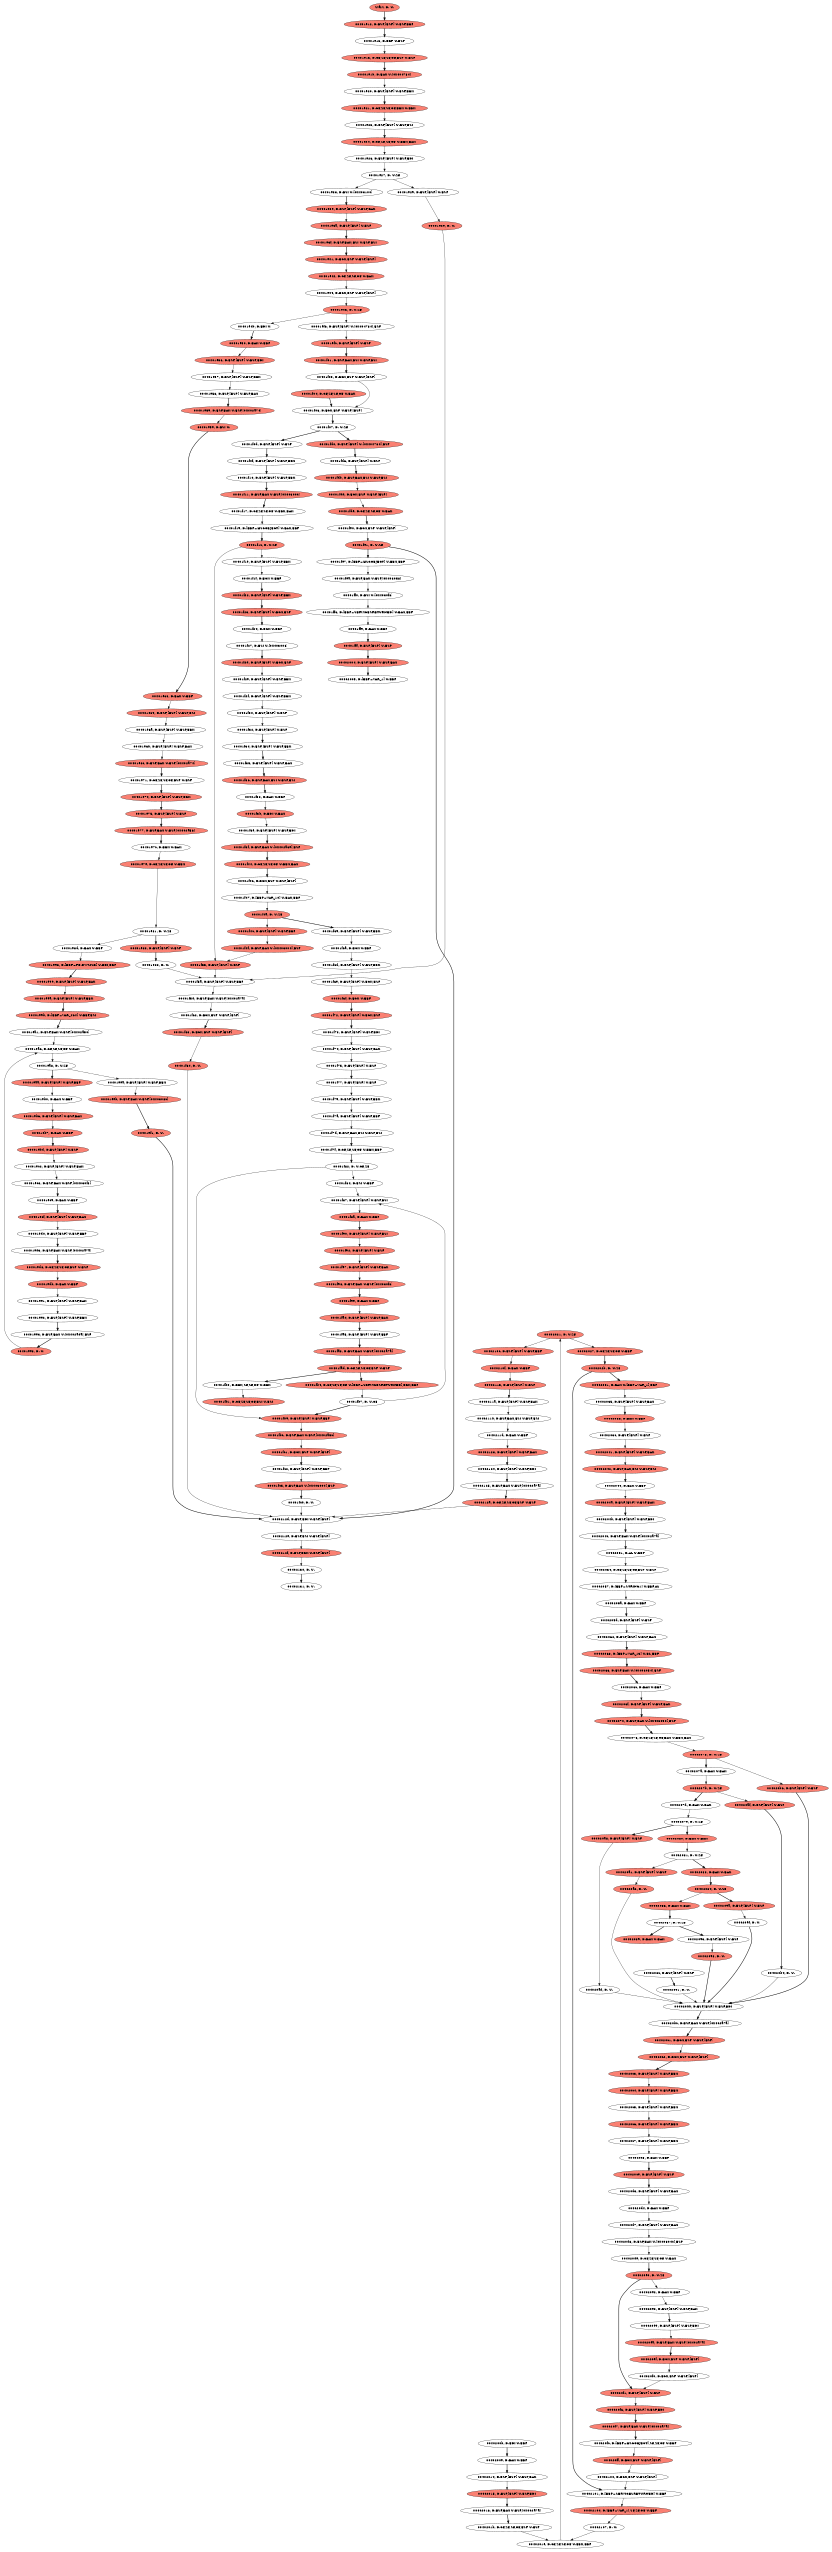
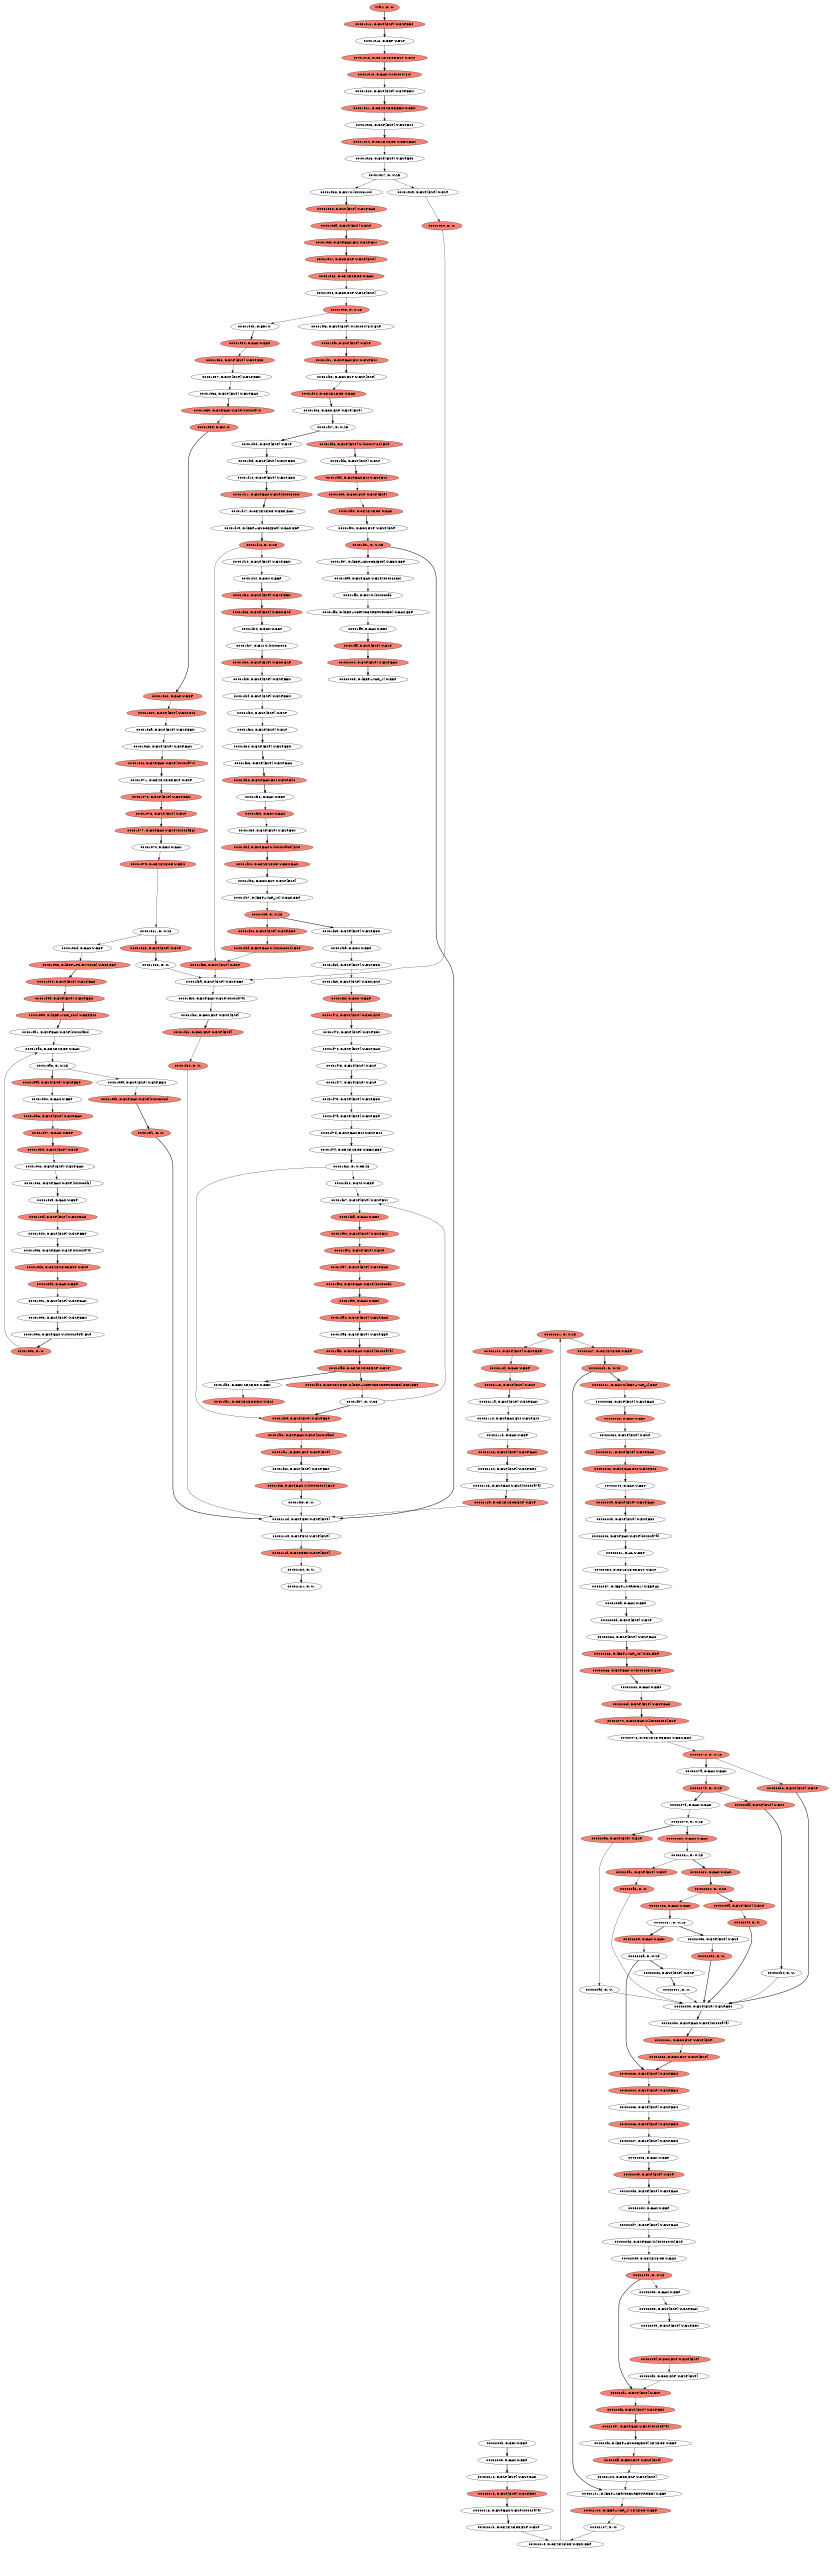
(370, 394) -> (338, 385)
(343, 435) -> none
(747, 1923) -> (747, 1923)
none -> (644, 1956)
(672, 2343) -> none
